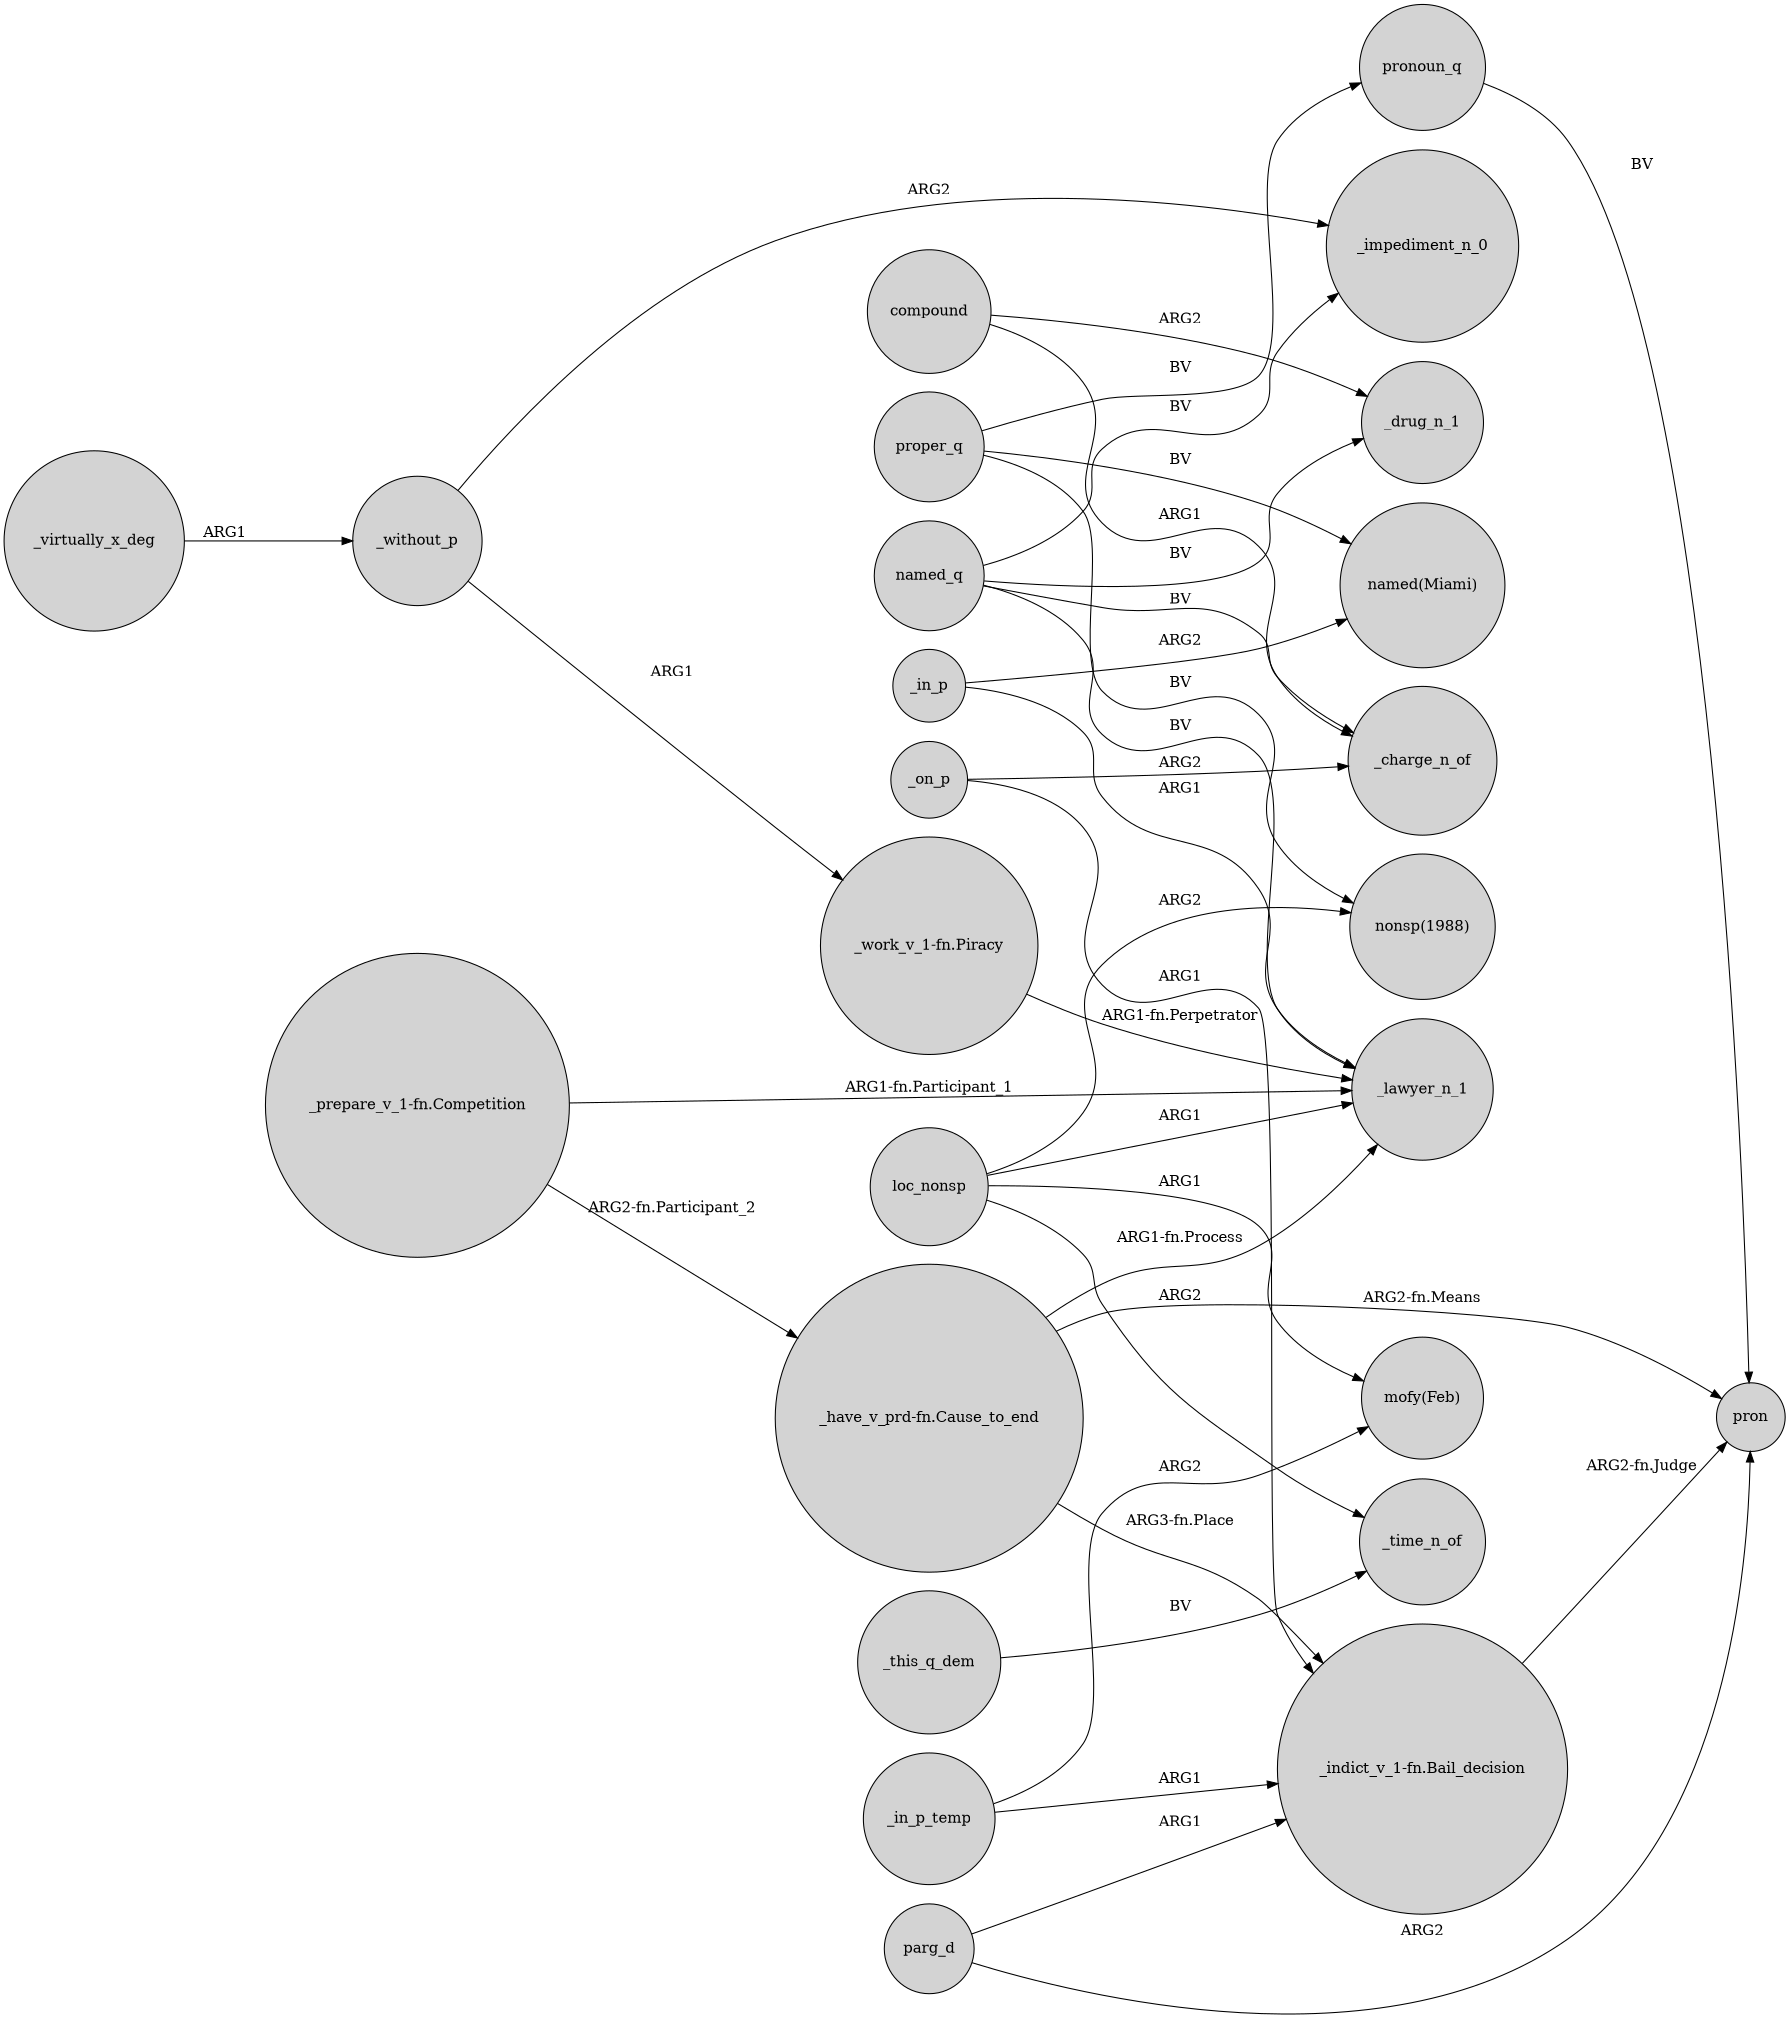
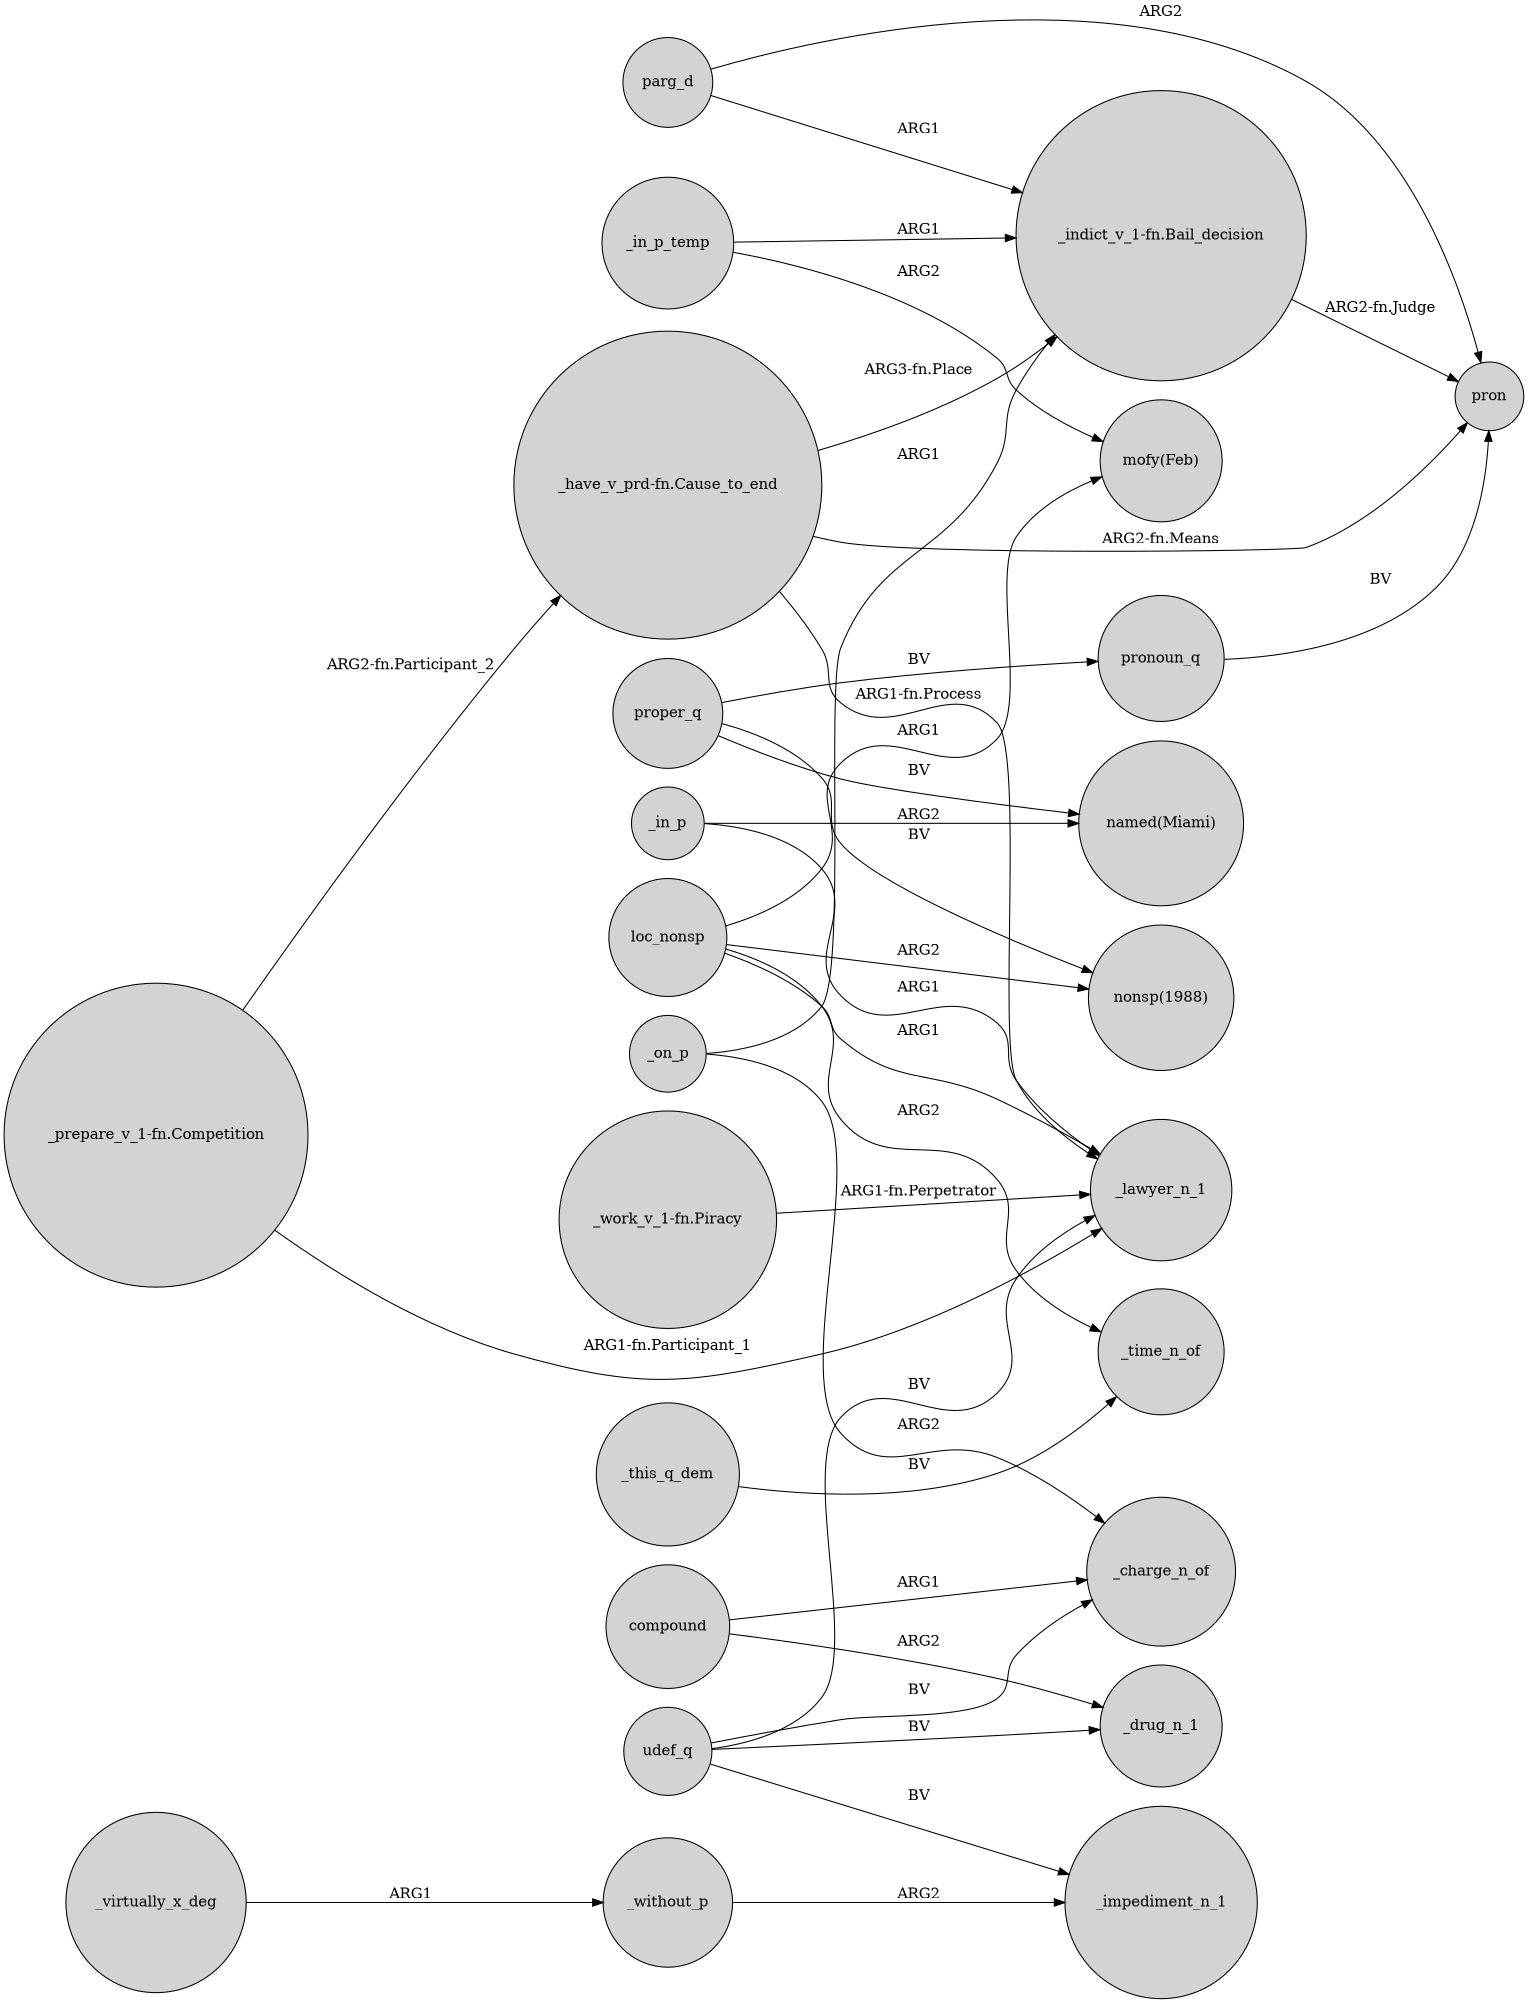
(1423, 246) -> (1161, 1903)
(929, 576) -> (668, 1751)
(650, 728) -> none
